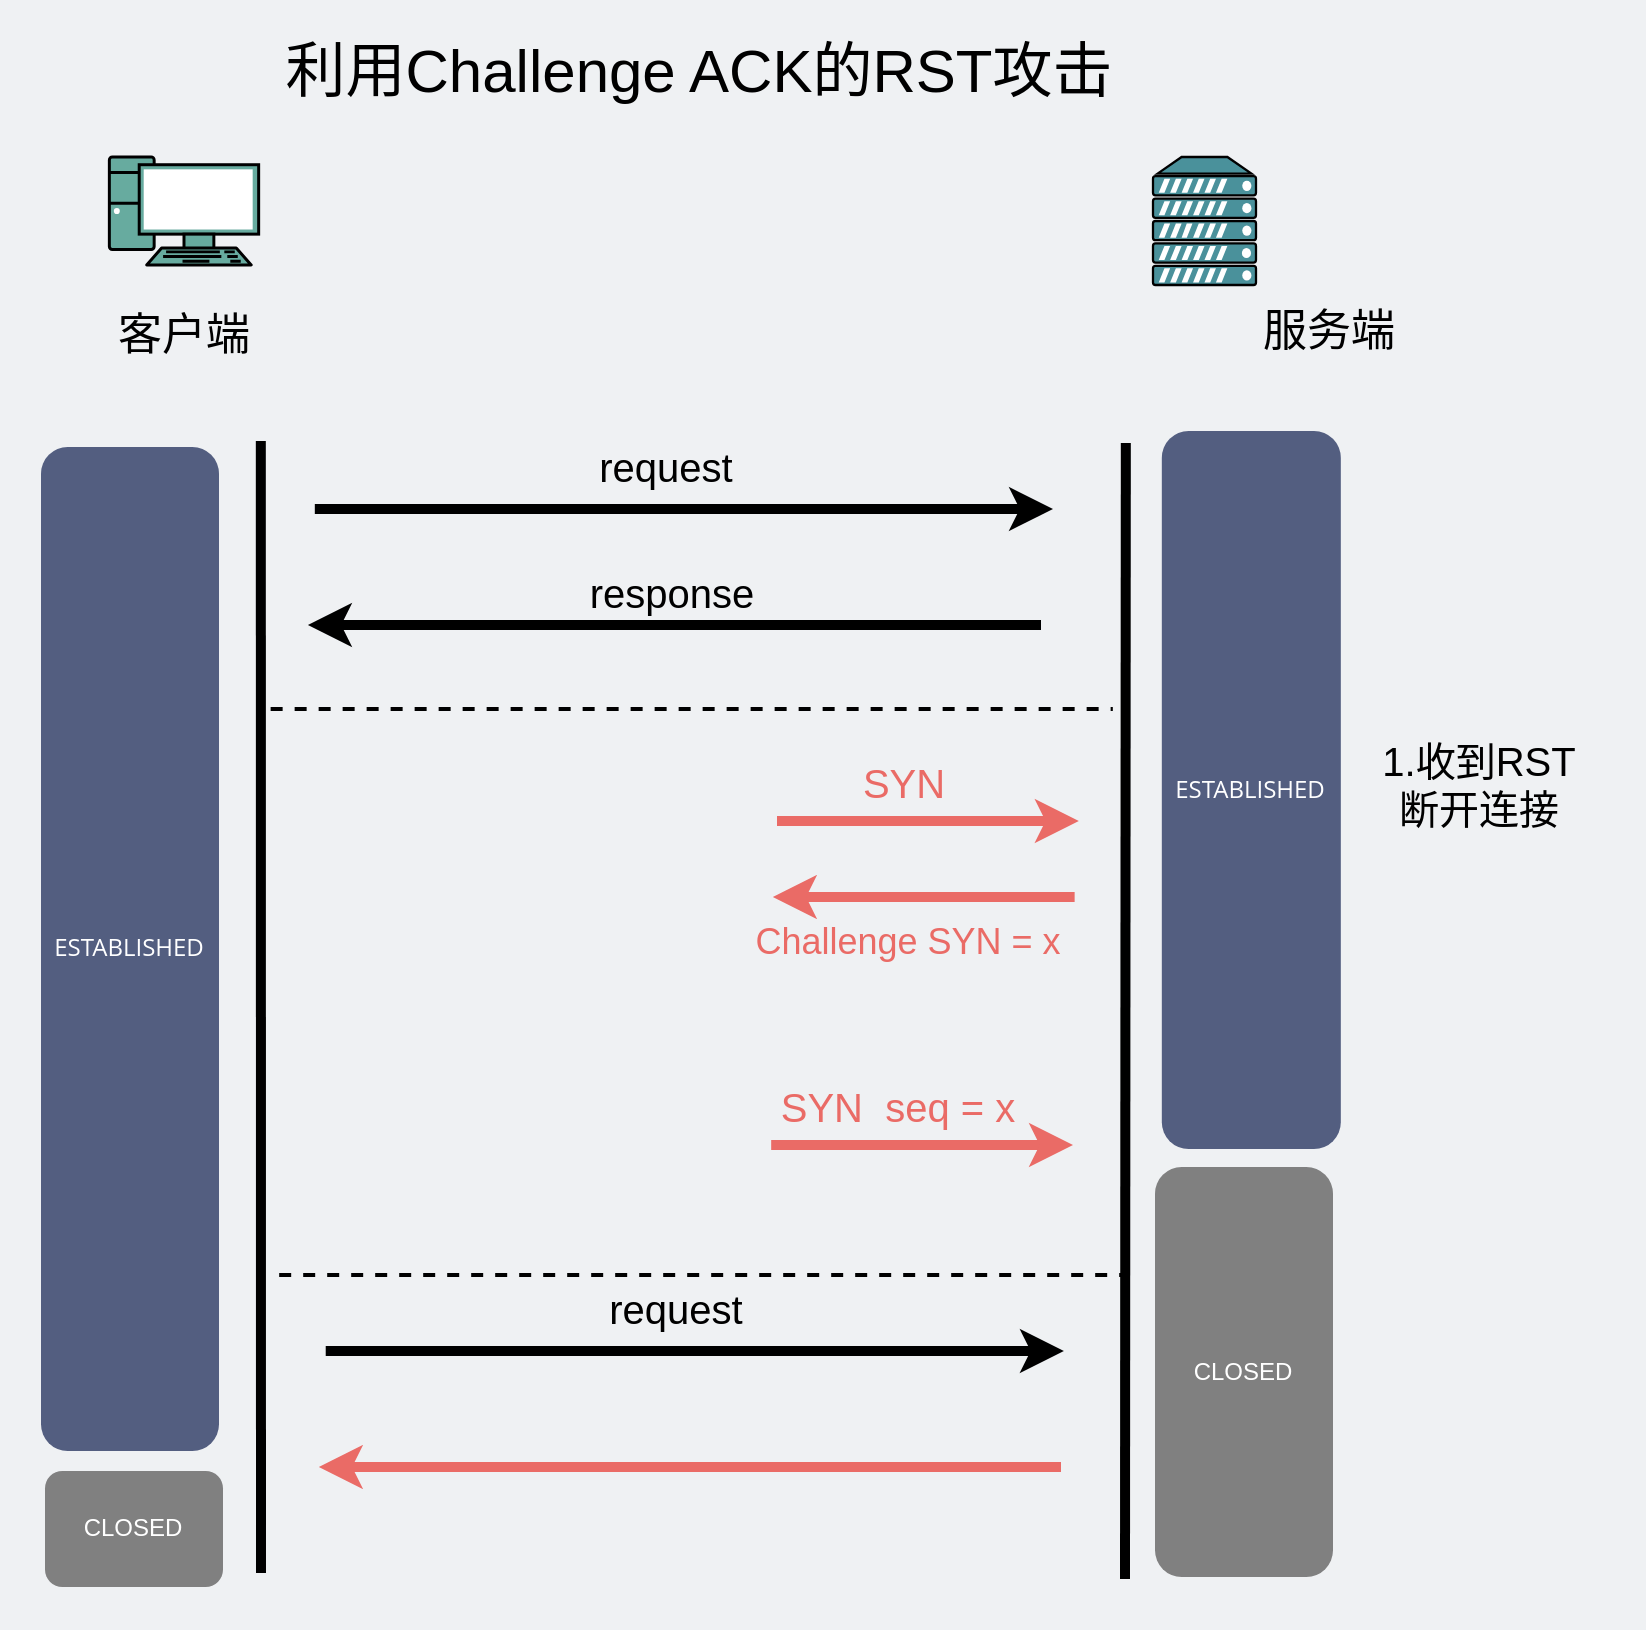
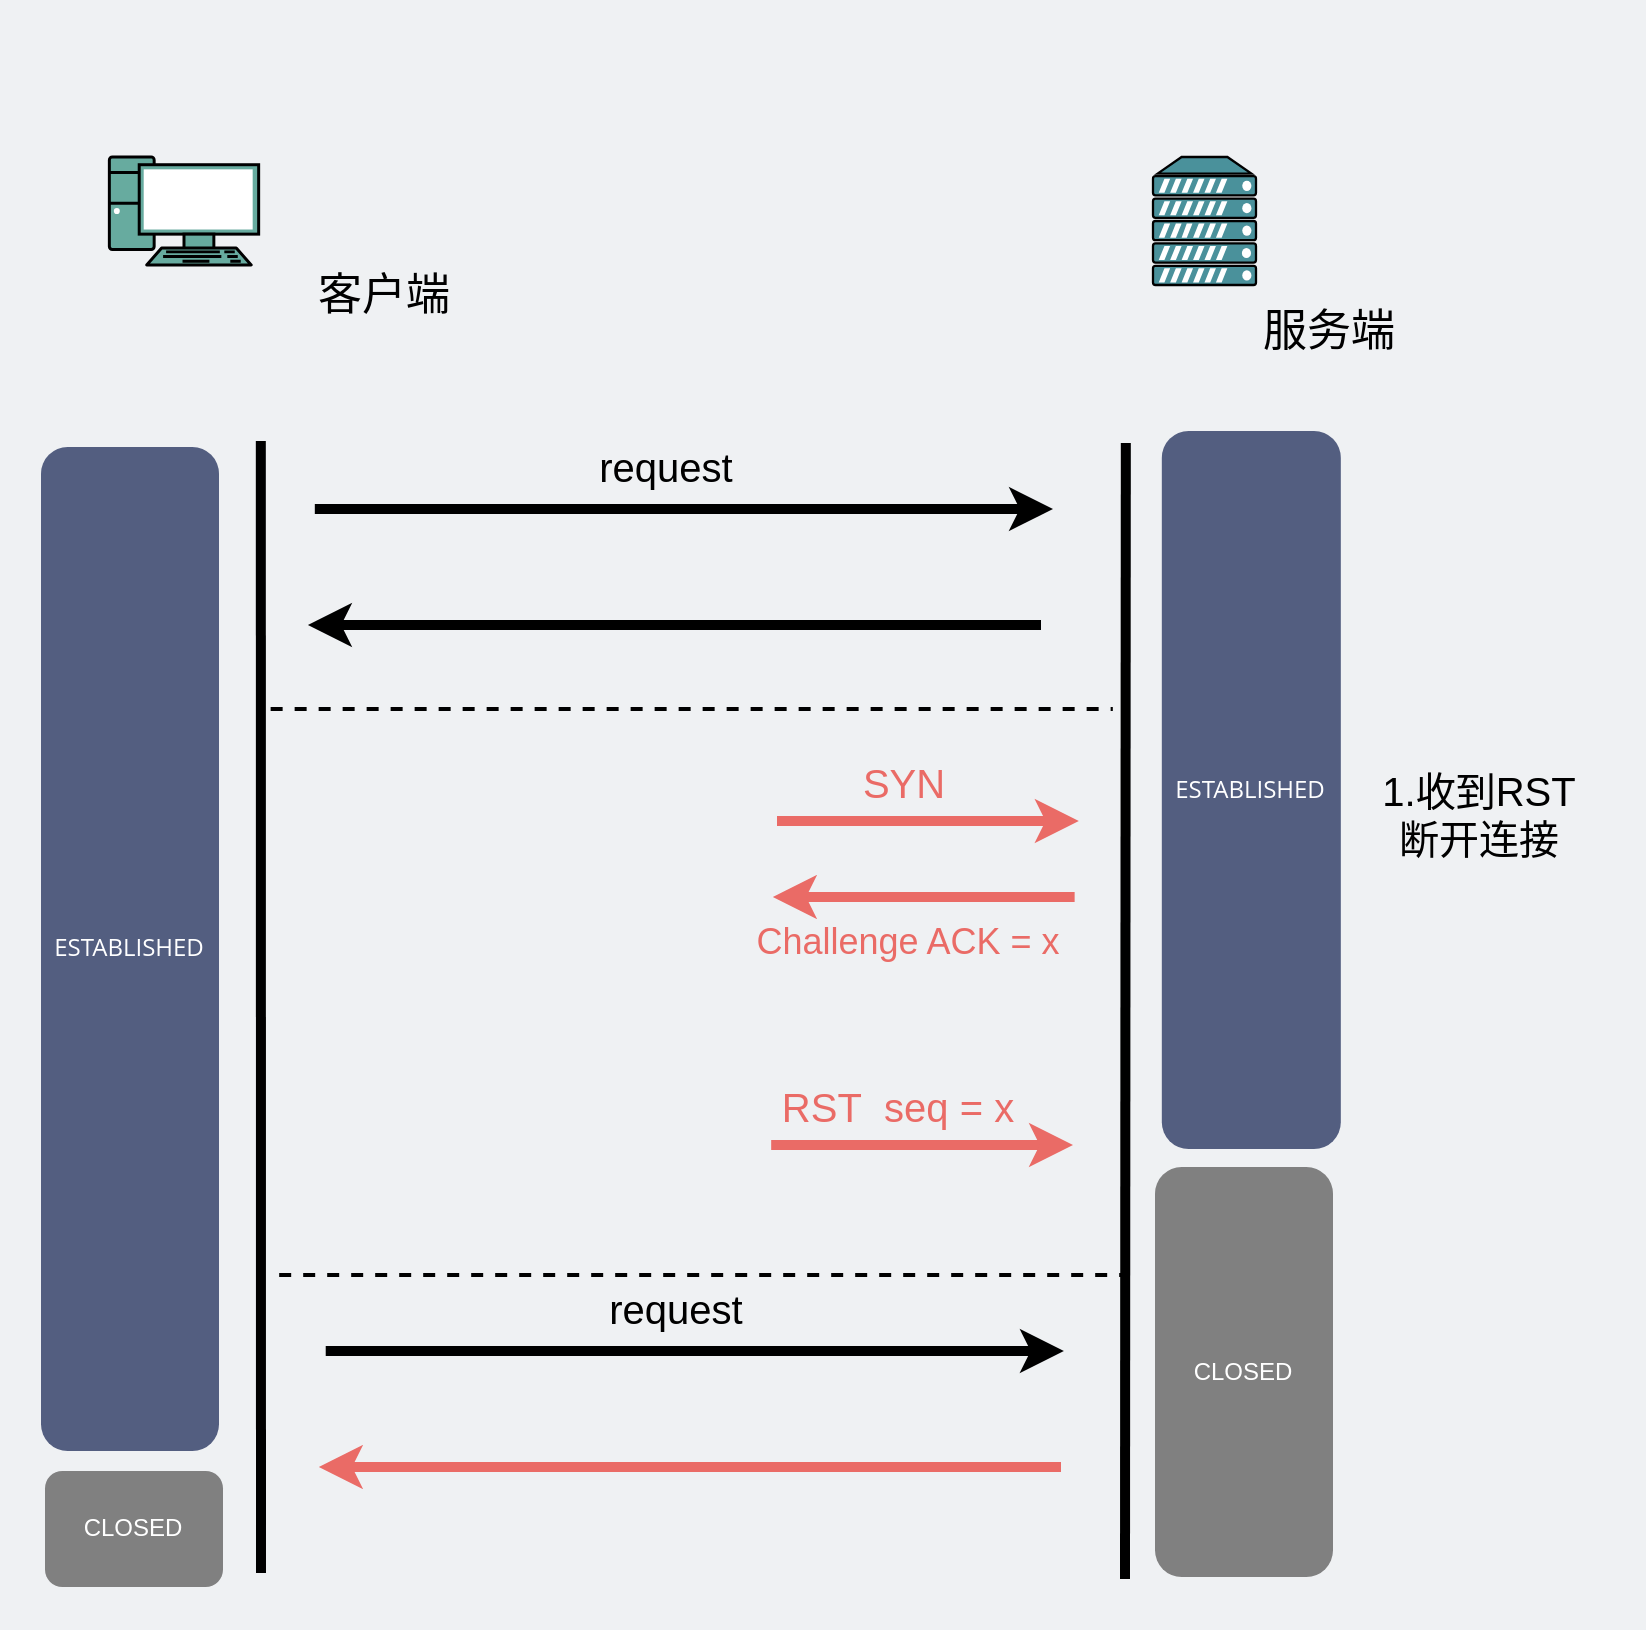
(700, 70) -> none
(184, 337) -> (384, 297)
(673, 593) -> none
(1480, 784) -> (1480, 814)
(909, 943) -> (909, 943)
(899, 1107) -> (899, 1107)
